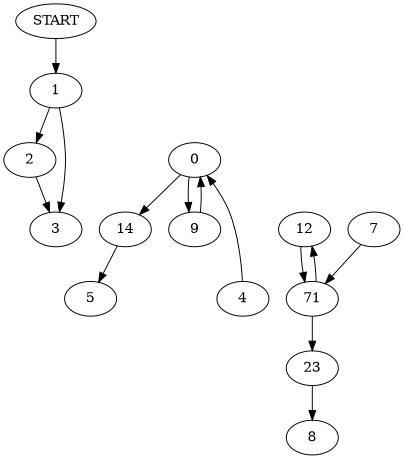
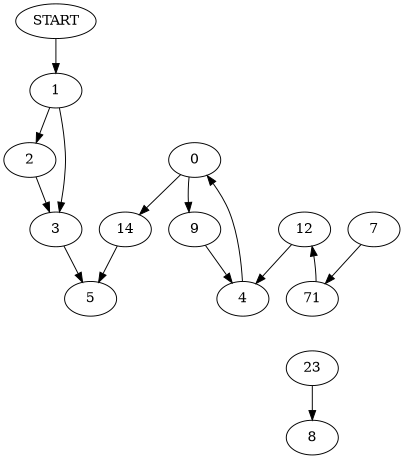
(201, 199) -> (216, 260)
none -> (71, 260)
(301, 260) -> (277, 261)
(312, 329) -> none
